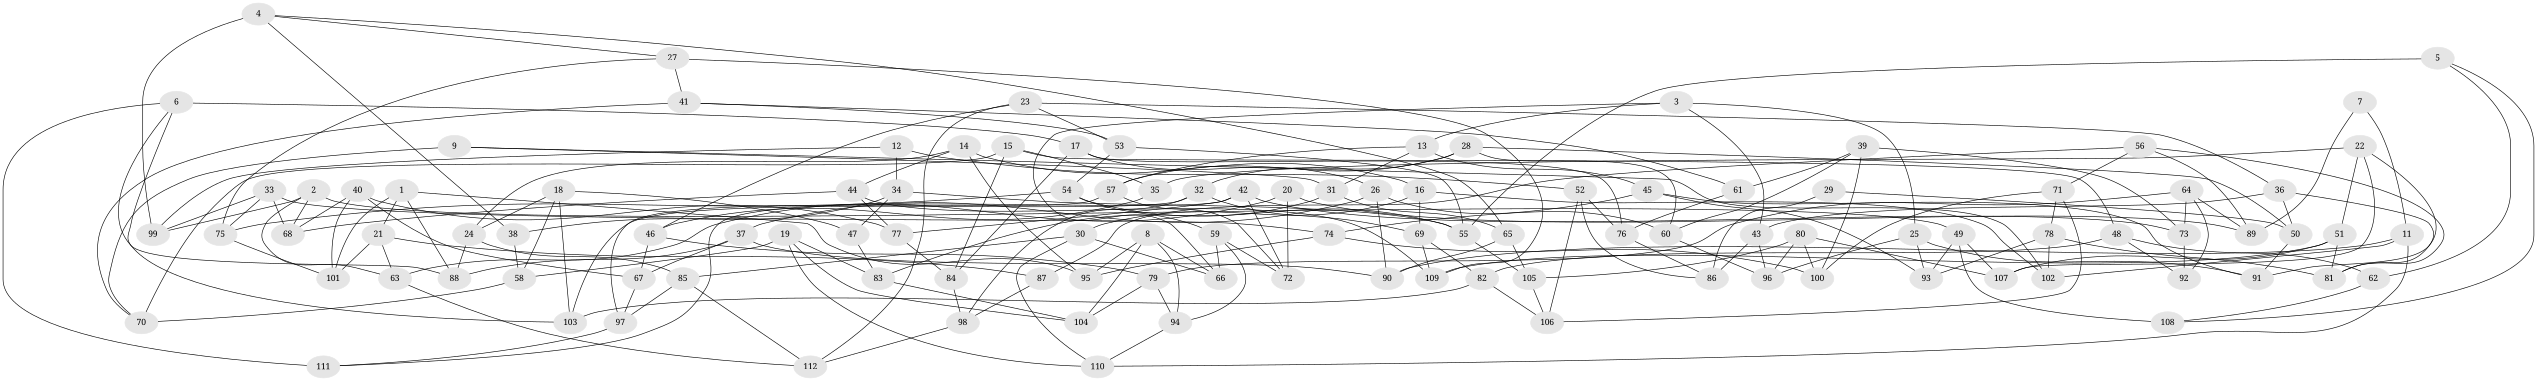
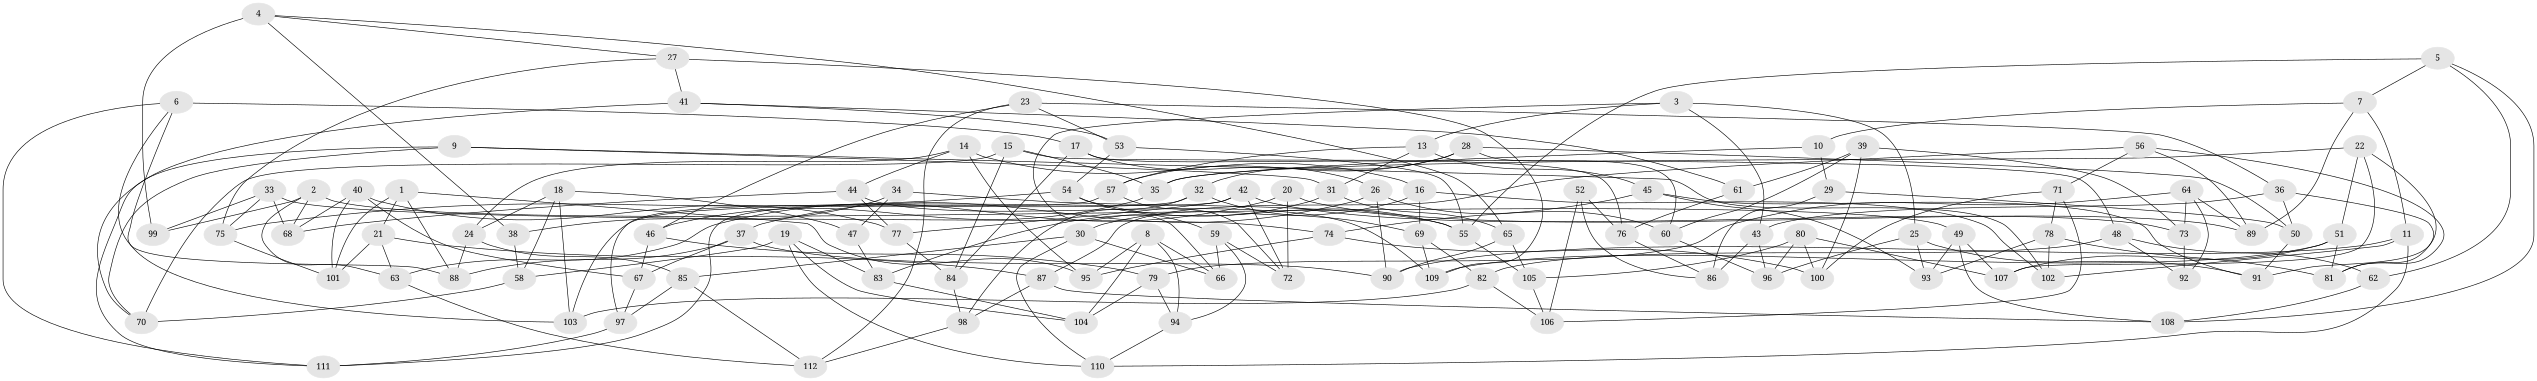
none -> (2399, 80)
(897, 146) -> none
none -> (1819, 146)
none -> (116, 221)
none -> (1602, 310)
